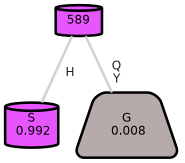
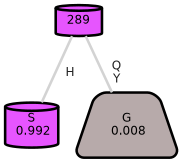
(79, 21) -> (79, 21)
